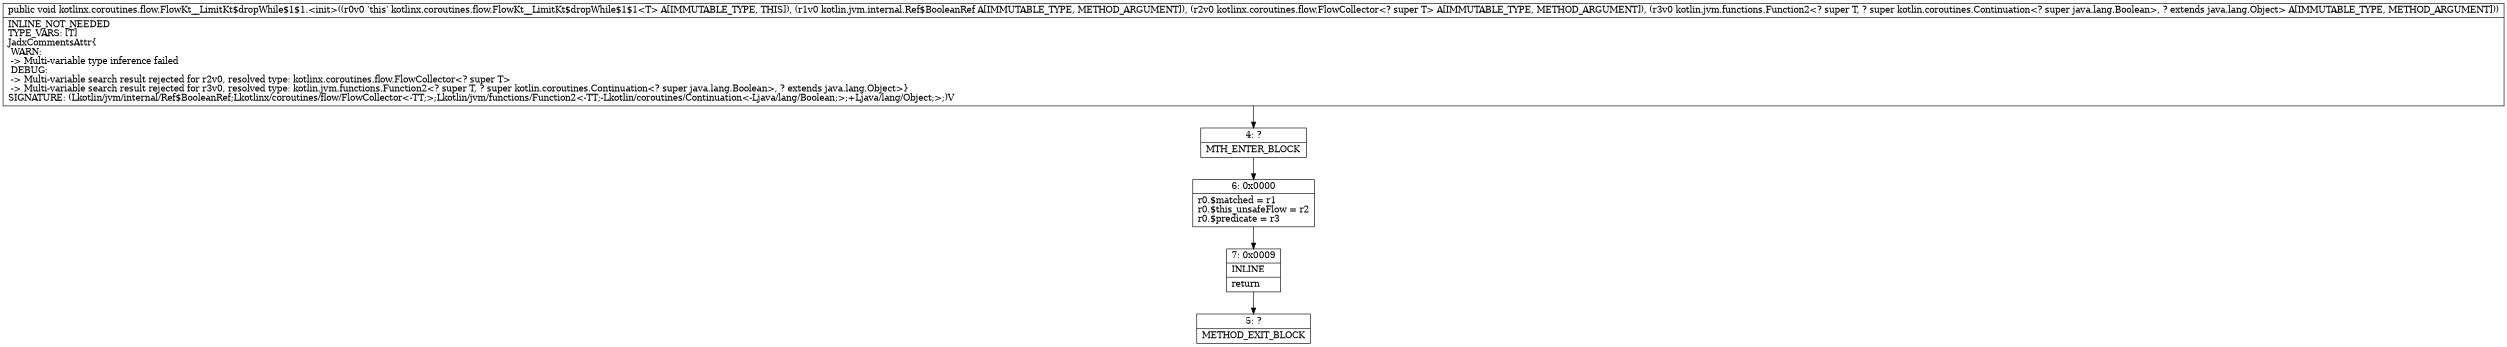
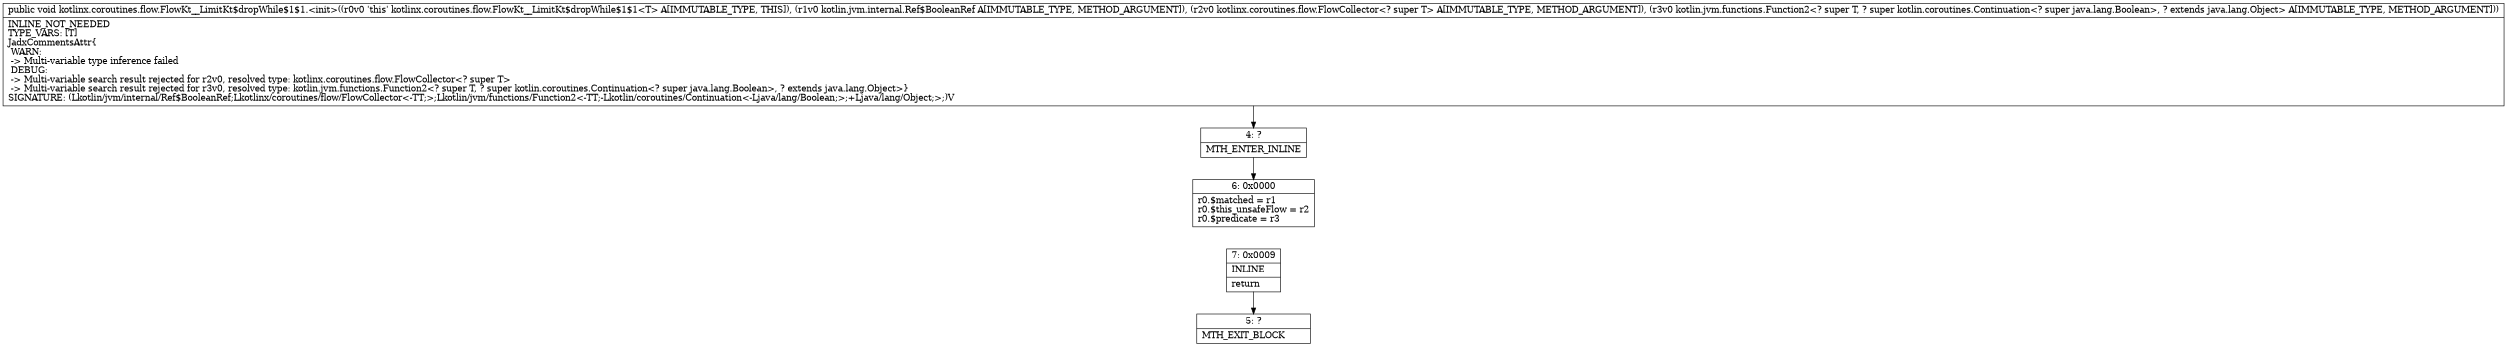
(1253, 150) -> (1254, 150)
(1254, 235) -> none
(1254, 336) -> (1243, 336)
